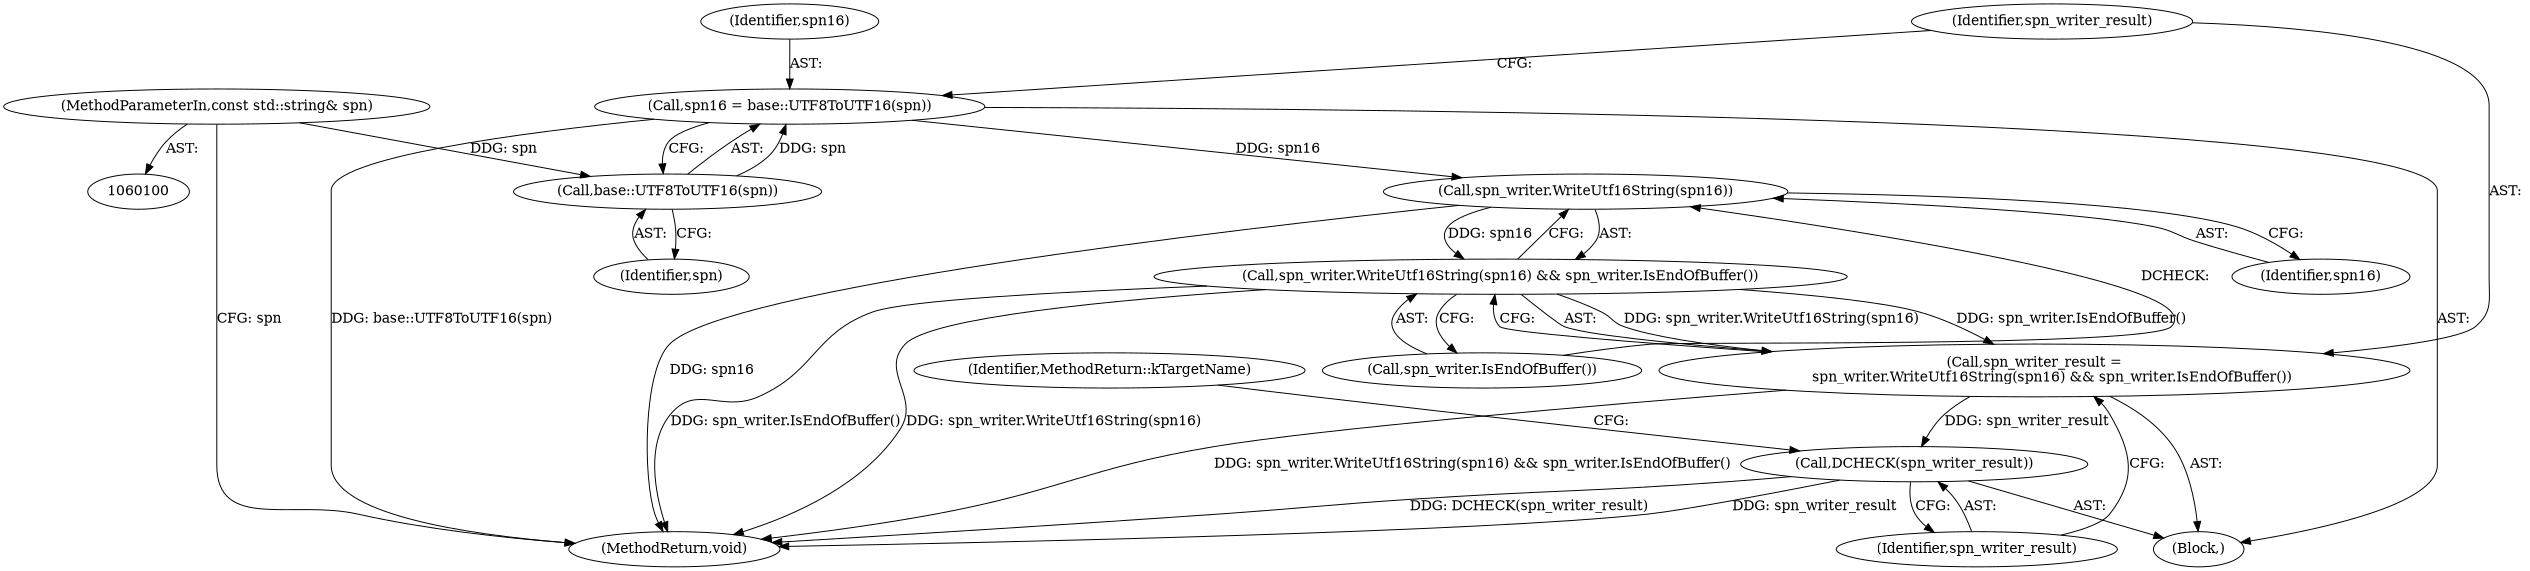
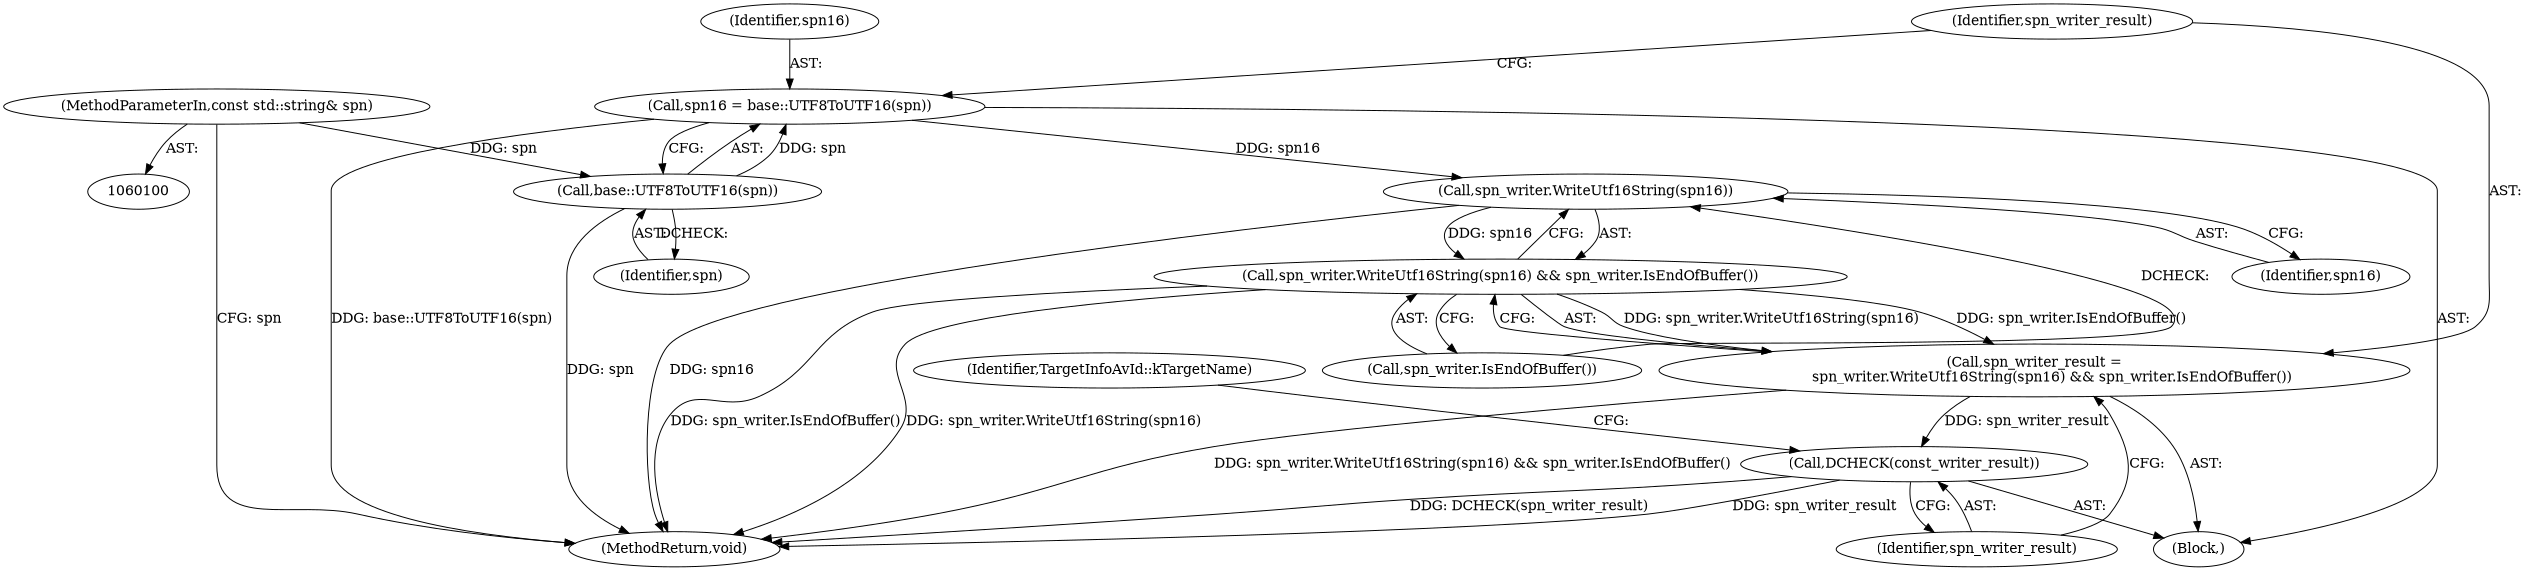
(696, 234) -> (696, 234)
none -> (567, 368)
(1109, 370) -> (1109, 370)
(1914, 464) -> (1914, 464)
